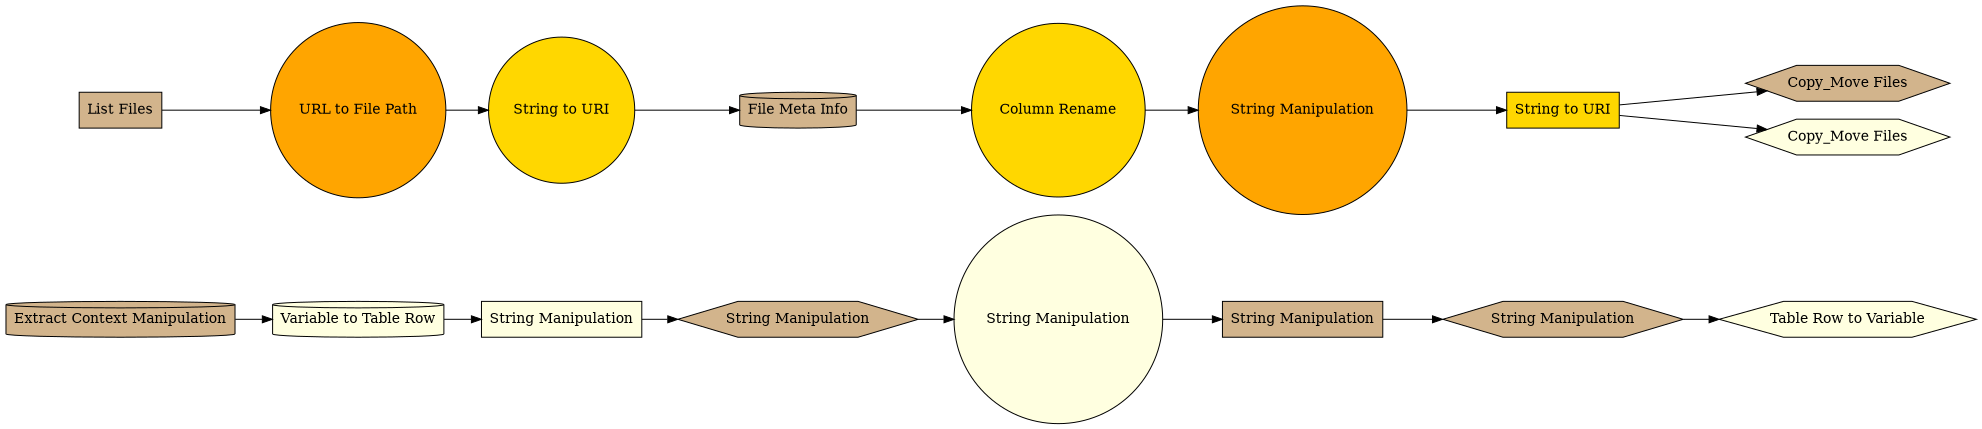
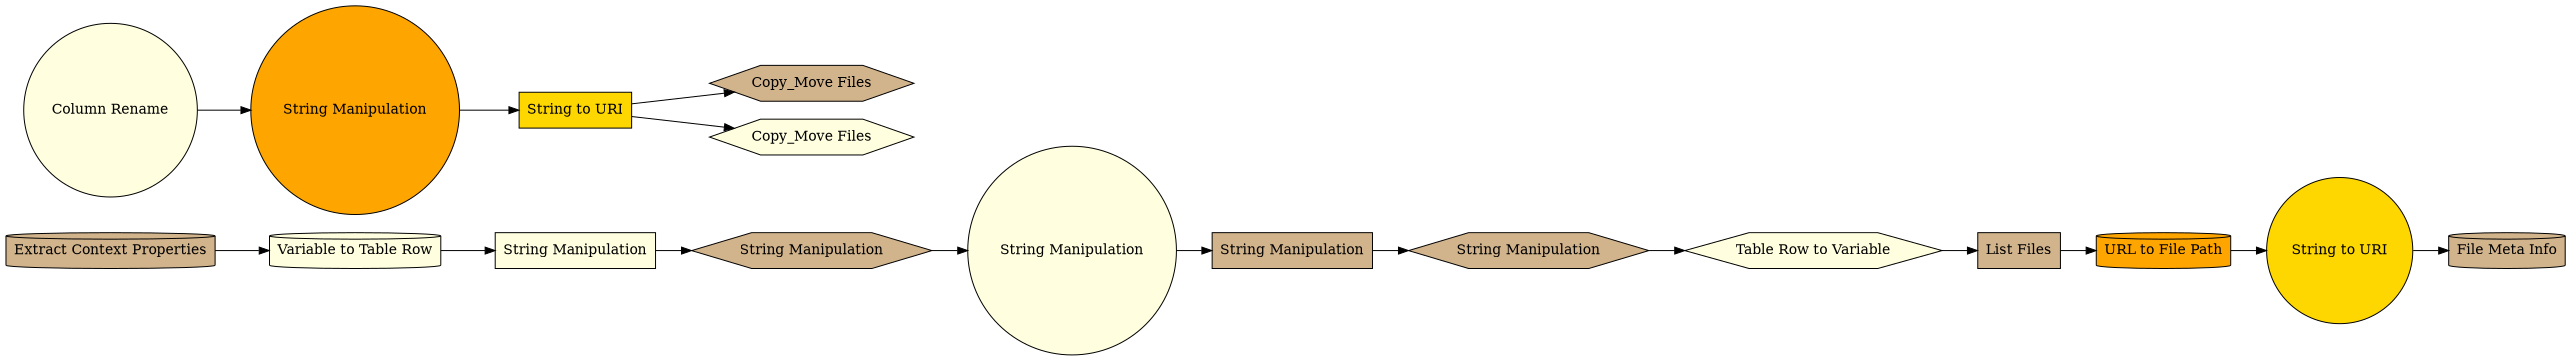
(358, 110) -> (2163, 251)
(909, 110) -> none
(1058, 110) -> (111, 110)
none -> (1955, 251)
(120, 319) -> (111, 251)
